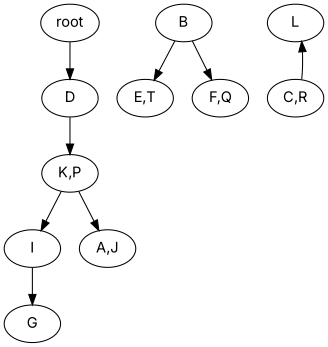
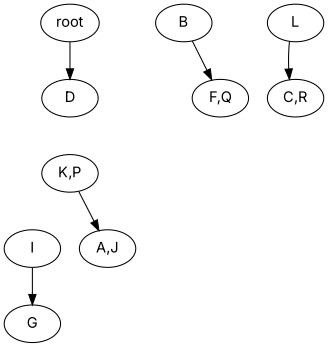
(303, 66) -> (289, 55)
(145, 98) -> none
(70, 131) -> none
(54, 206) -> none
